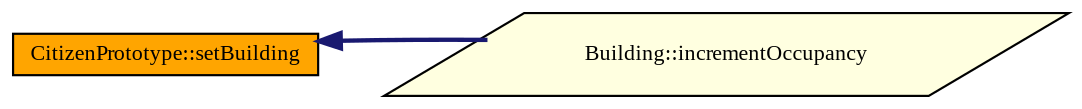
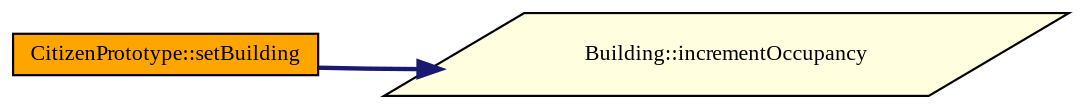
(414, 40) -> (368, 69)
